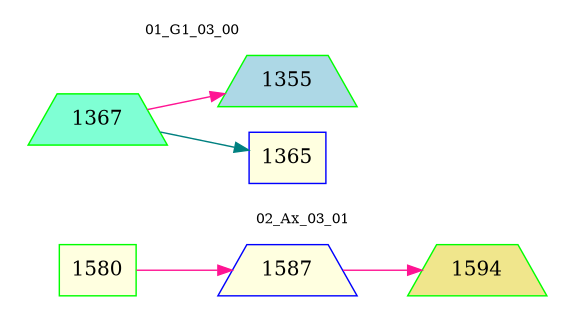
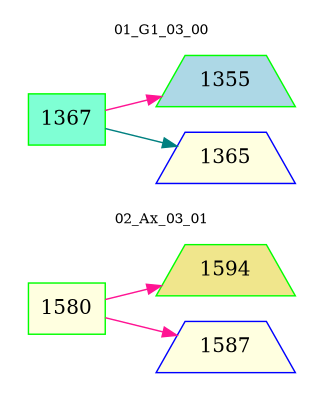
(98, 119) -> (67, 119)
(288, 158) -> (226, 158)
(375, 270) -> (126, 294)
